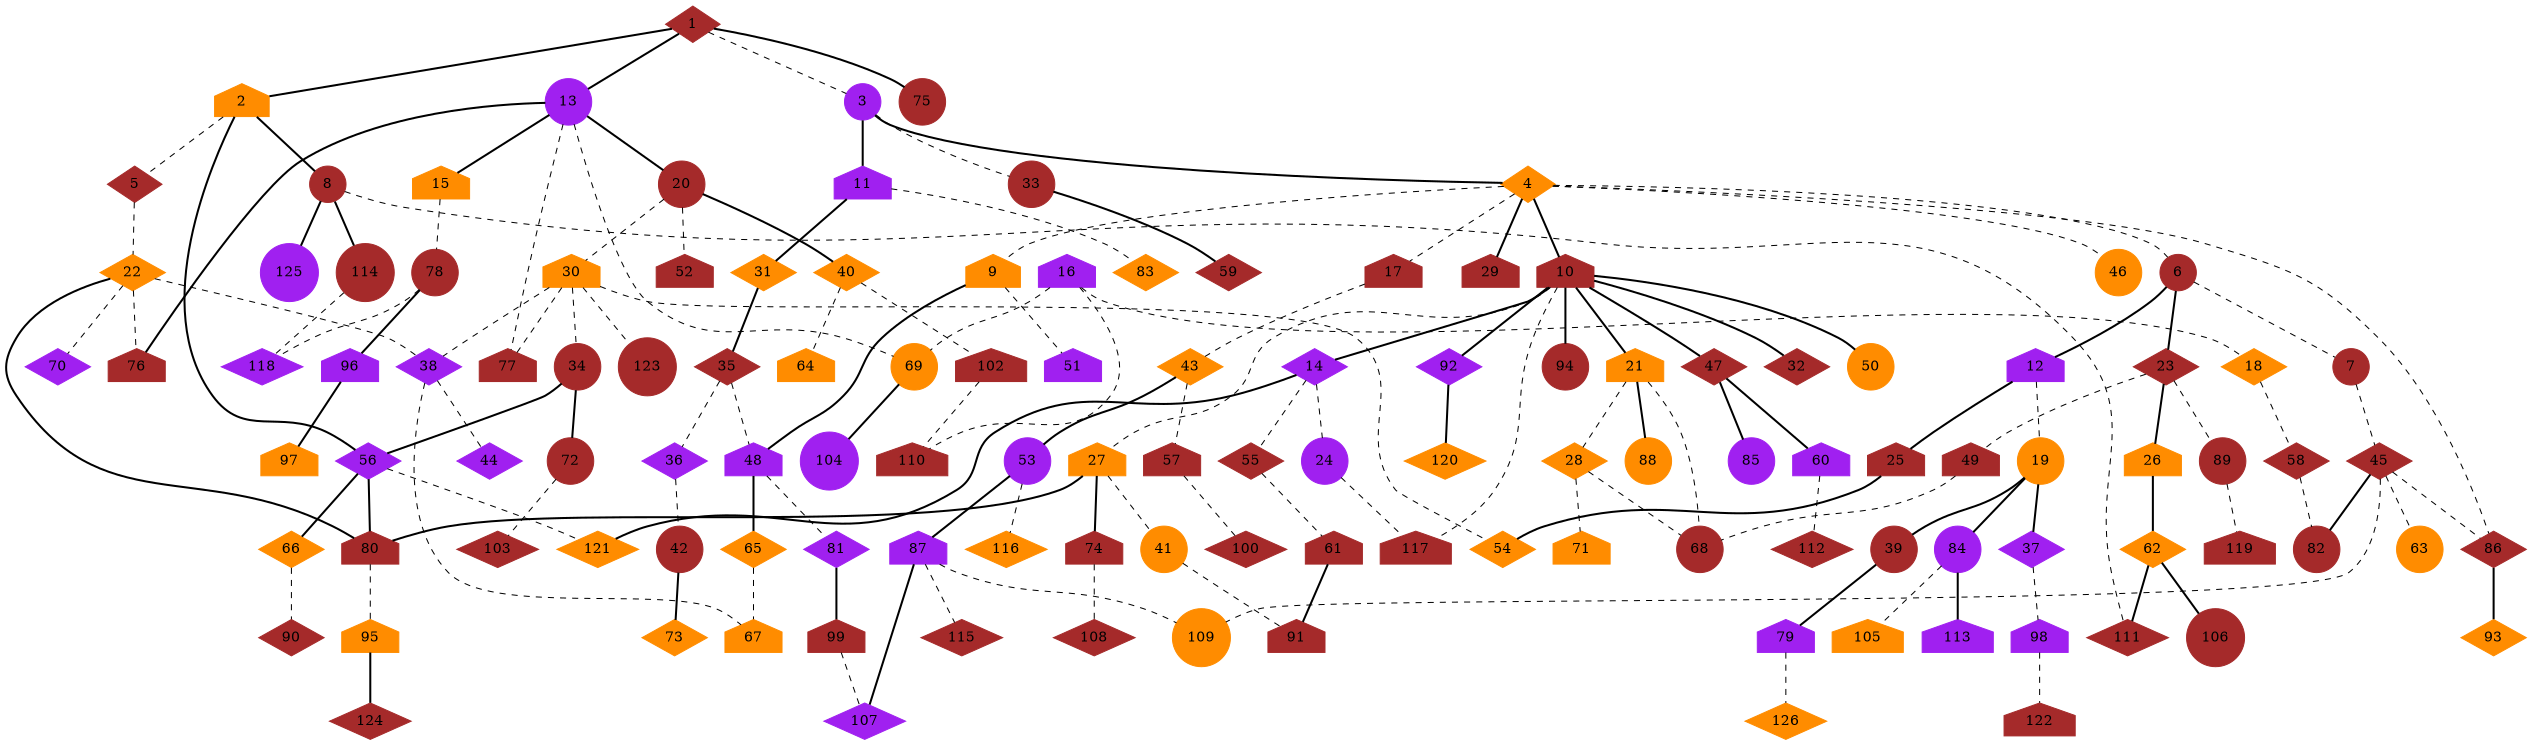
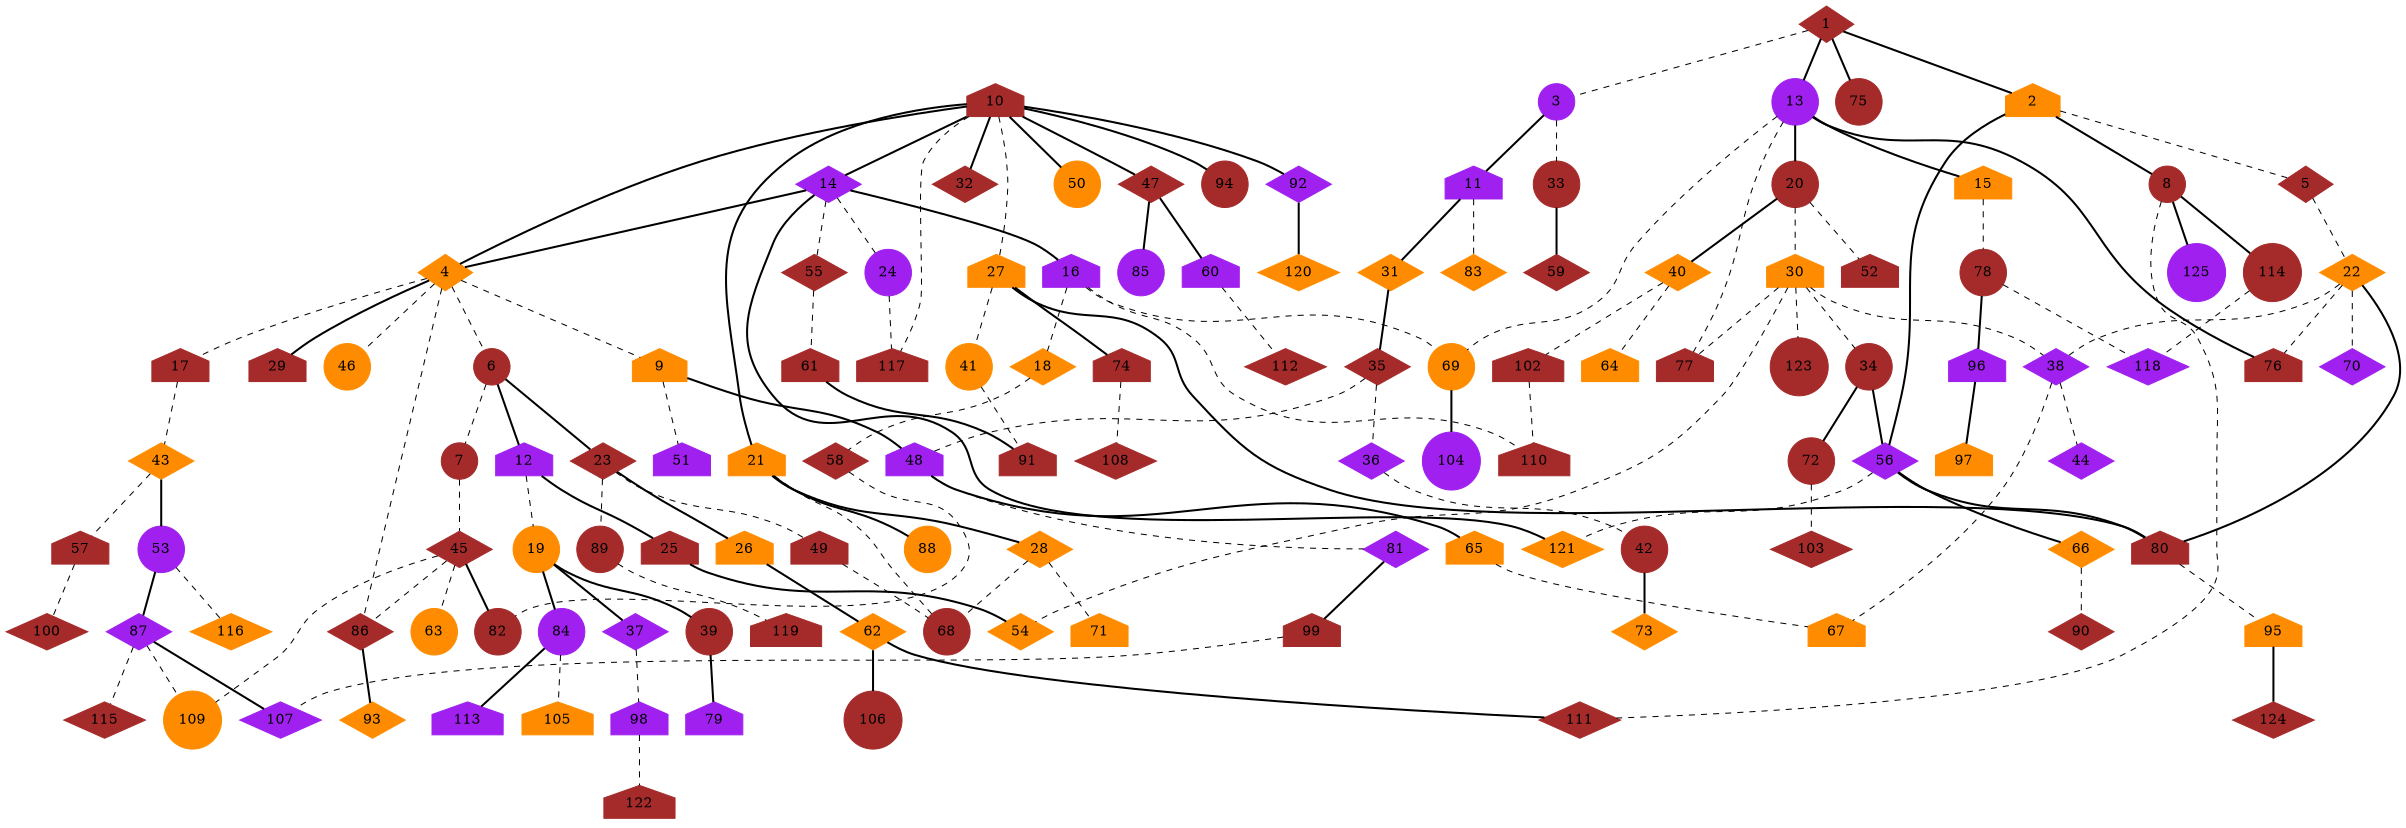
(1186, 169) -> (636, 229)
none -> (957, 218)
(1604, 415) -> (893, 515)
(754, 549) -> (1475, 549)
(918, 549) -> (139, 632)
(1786, 721) -> none
